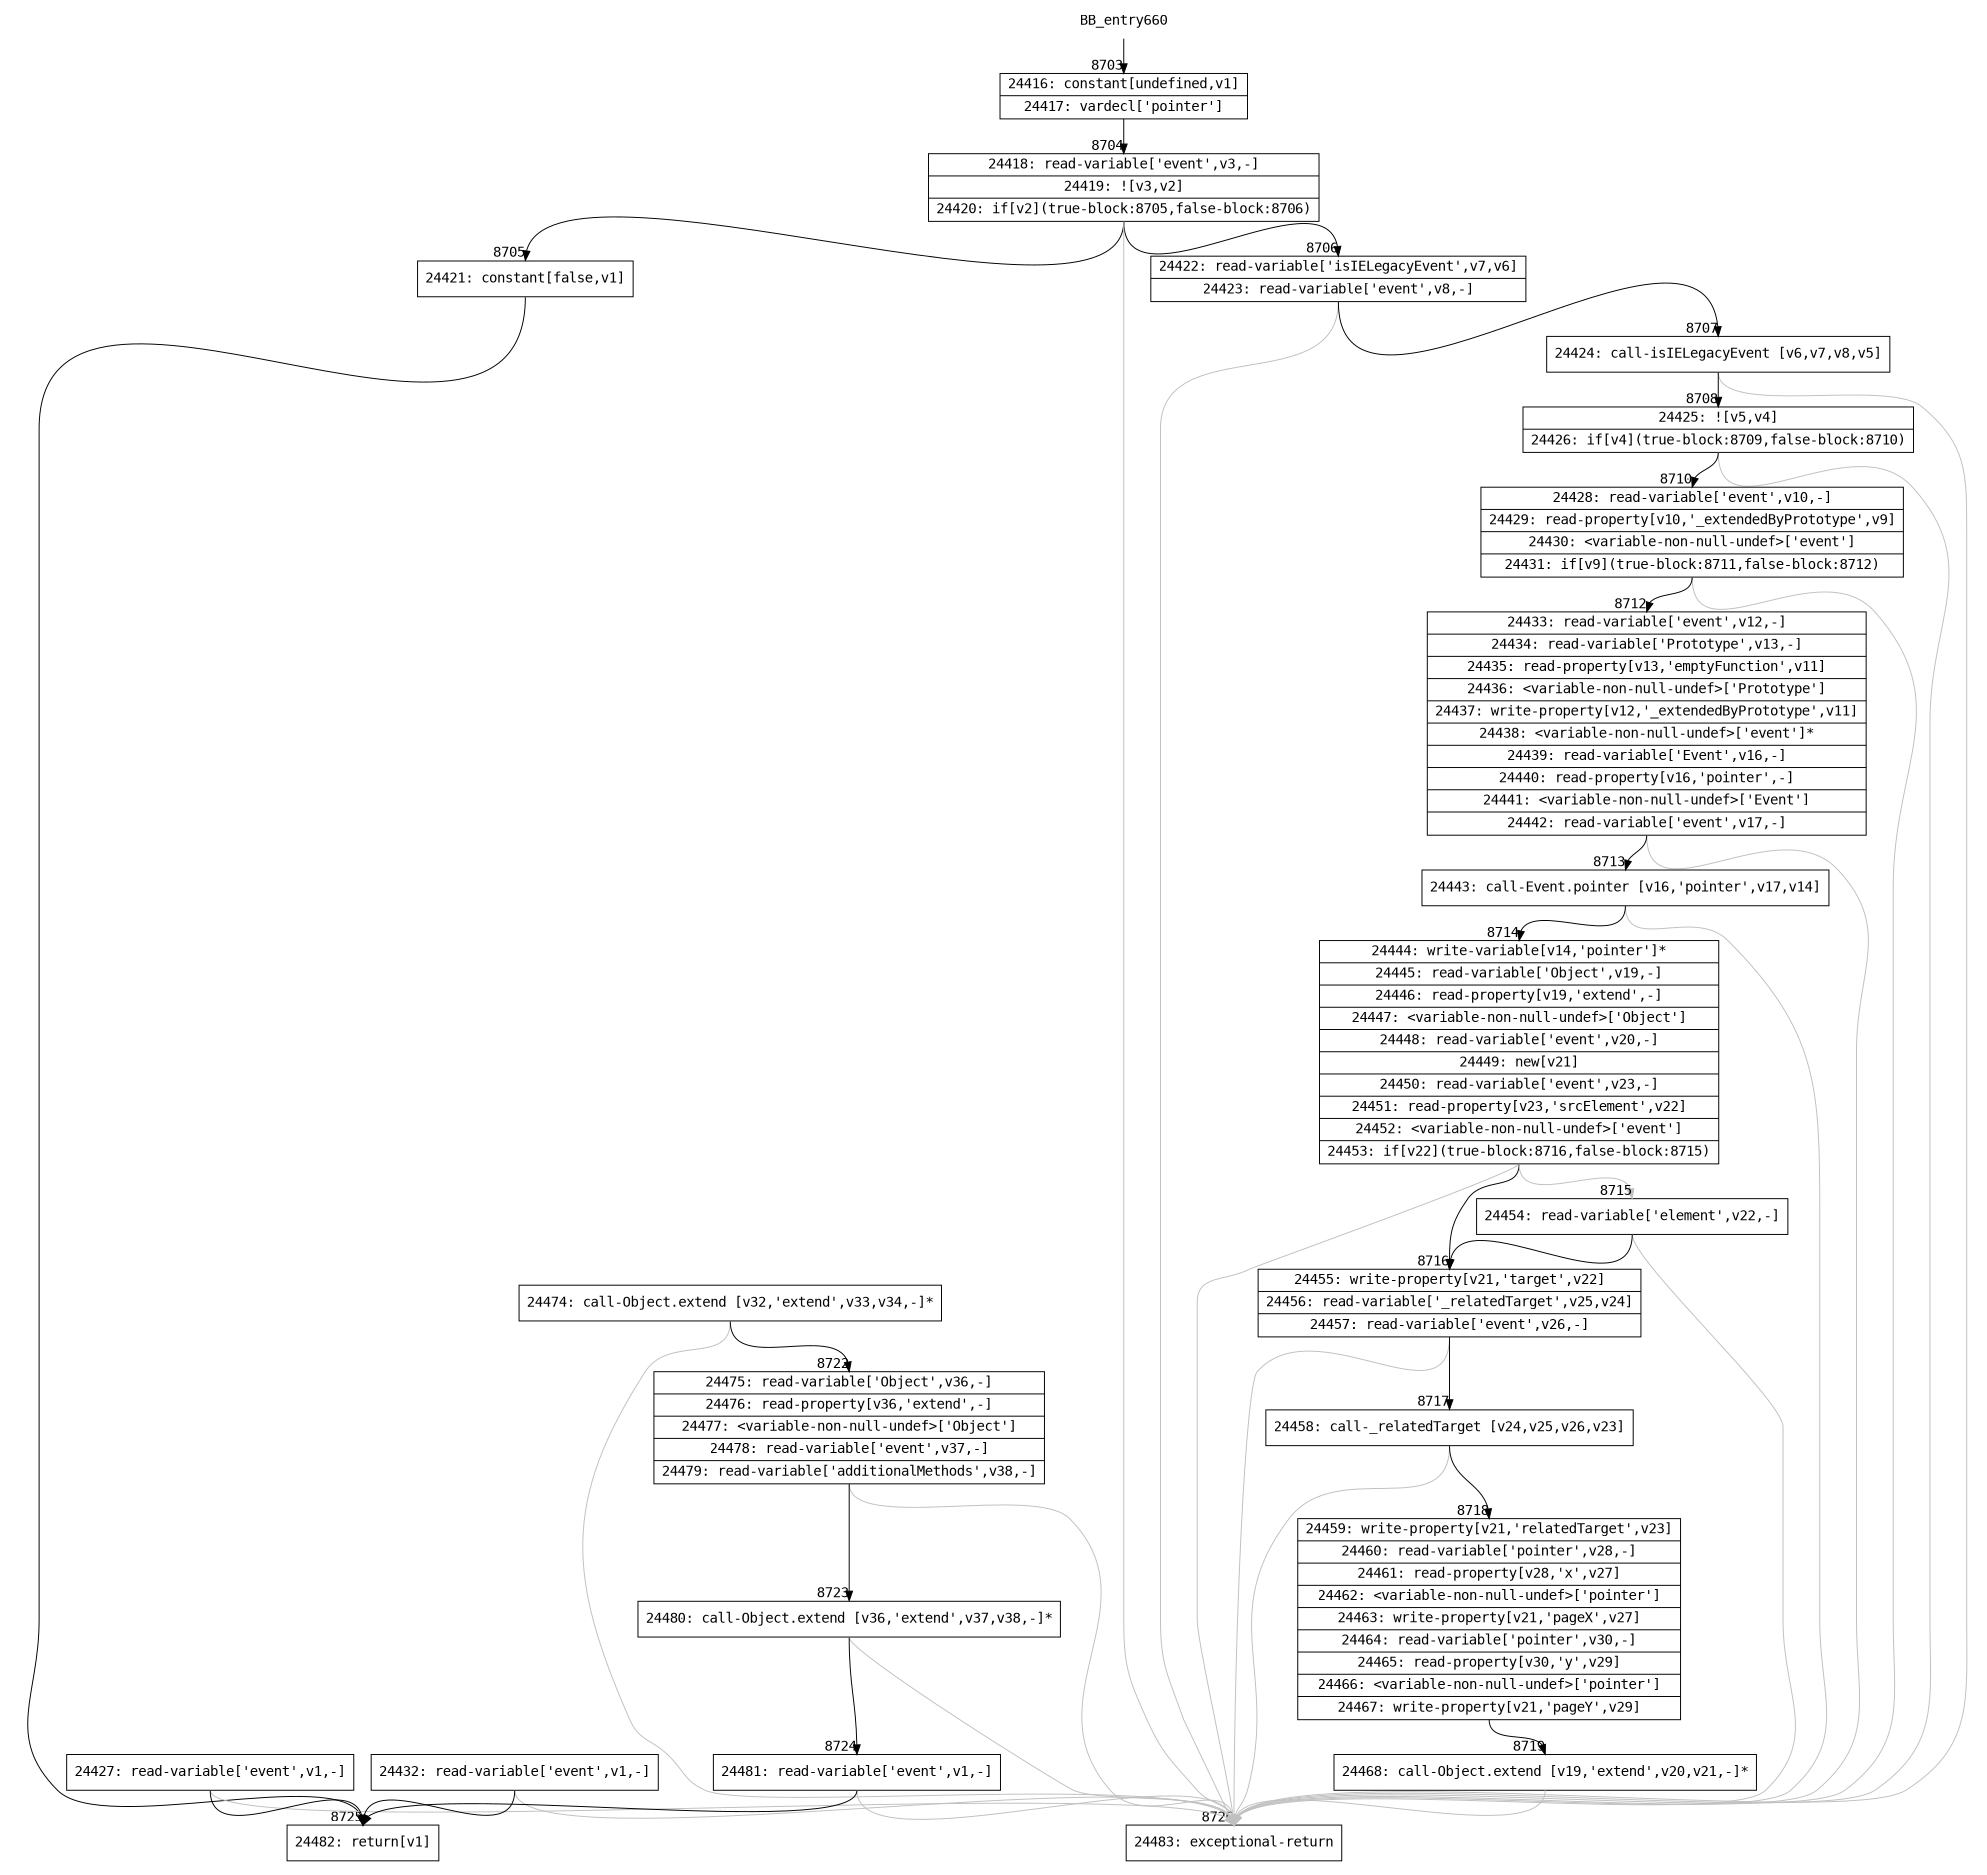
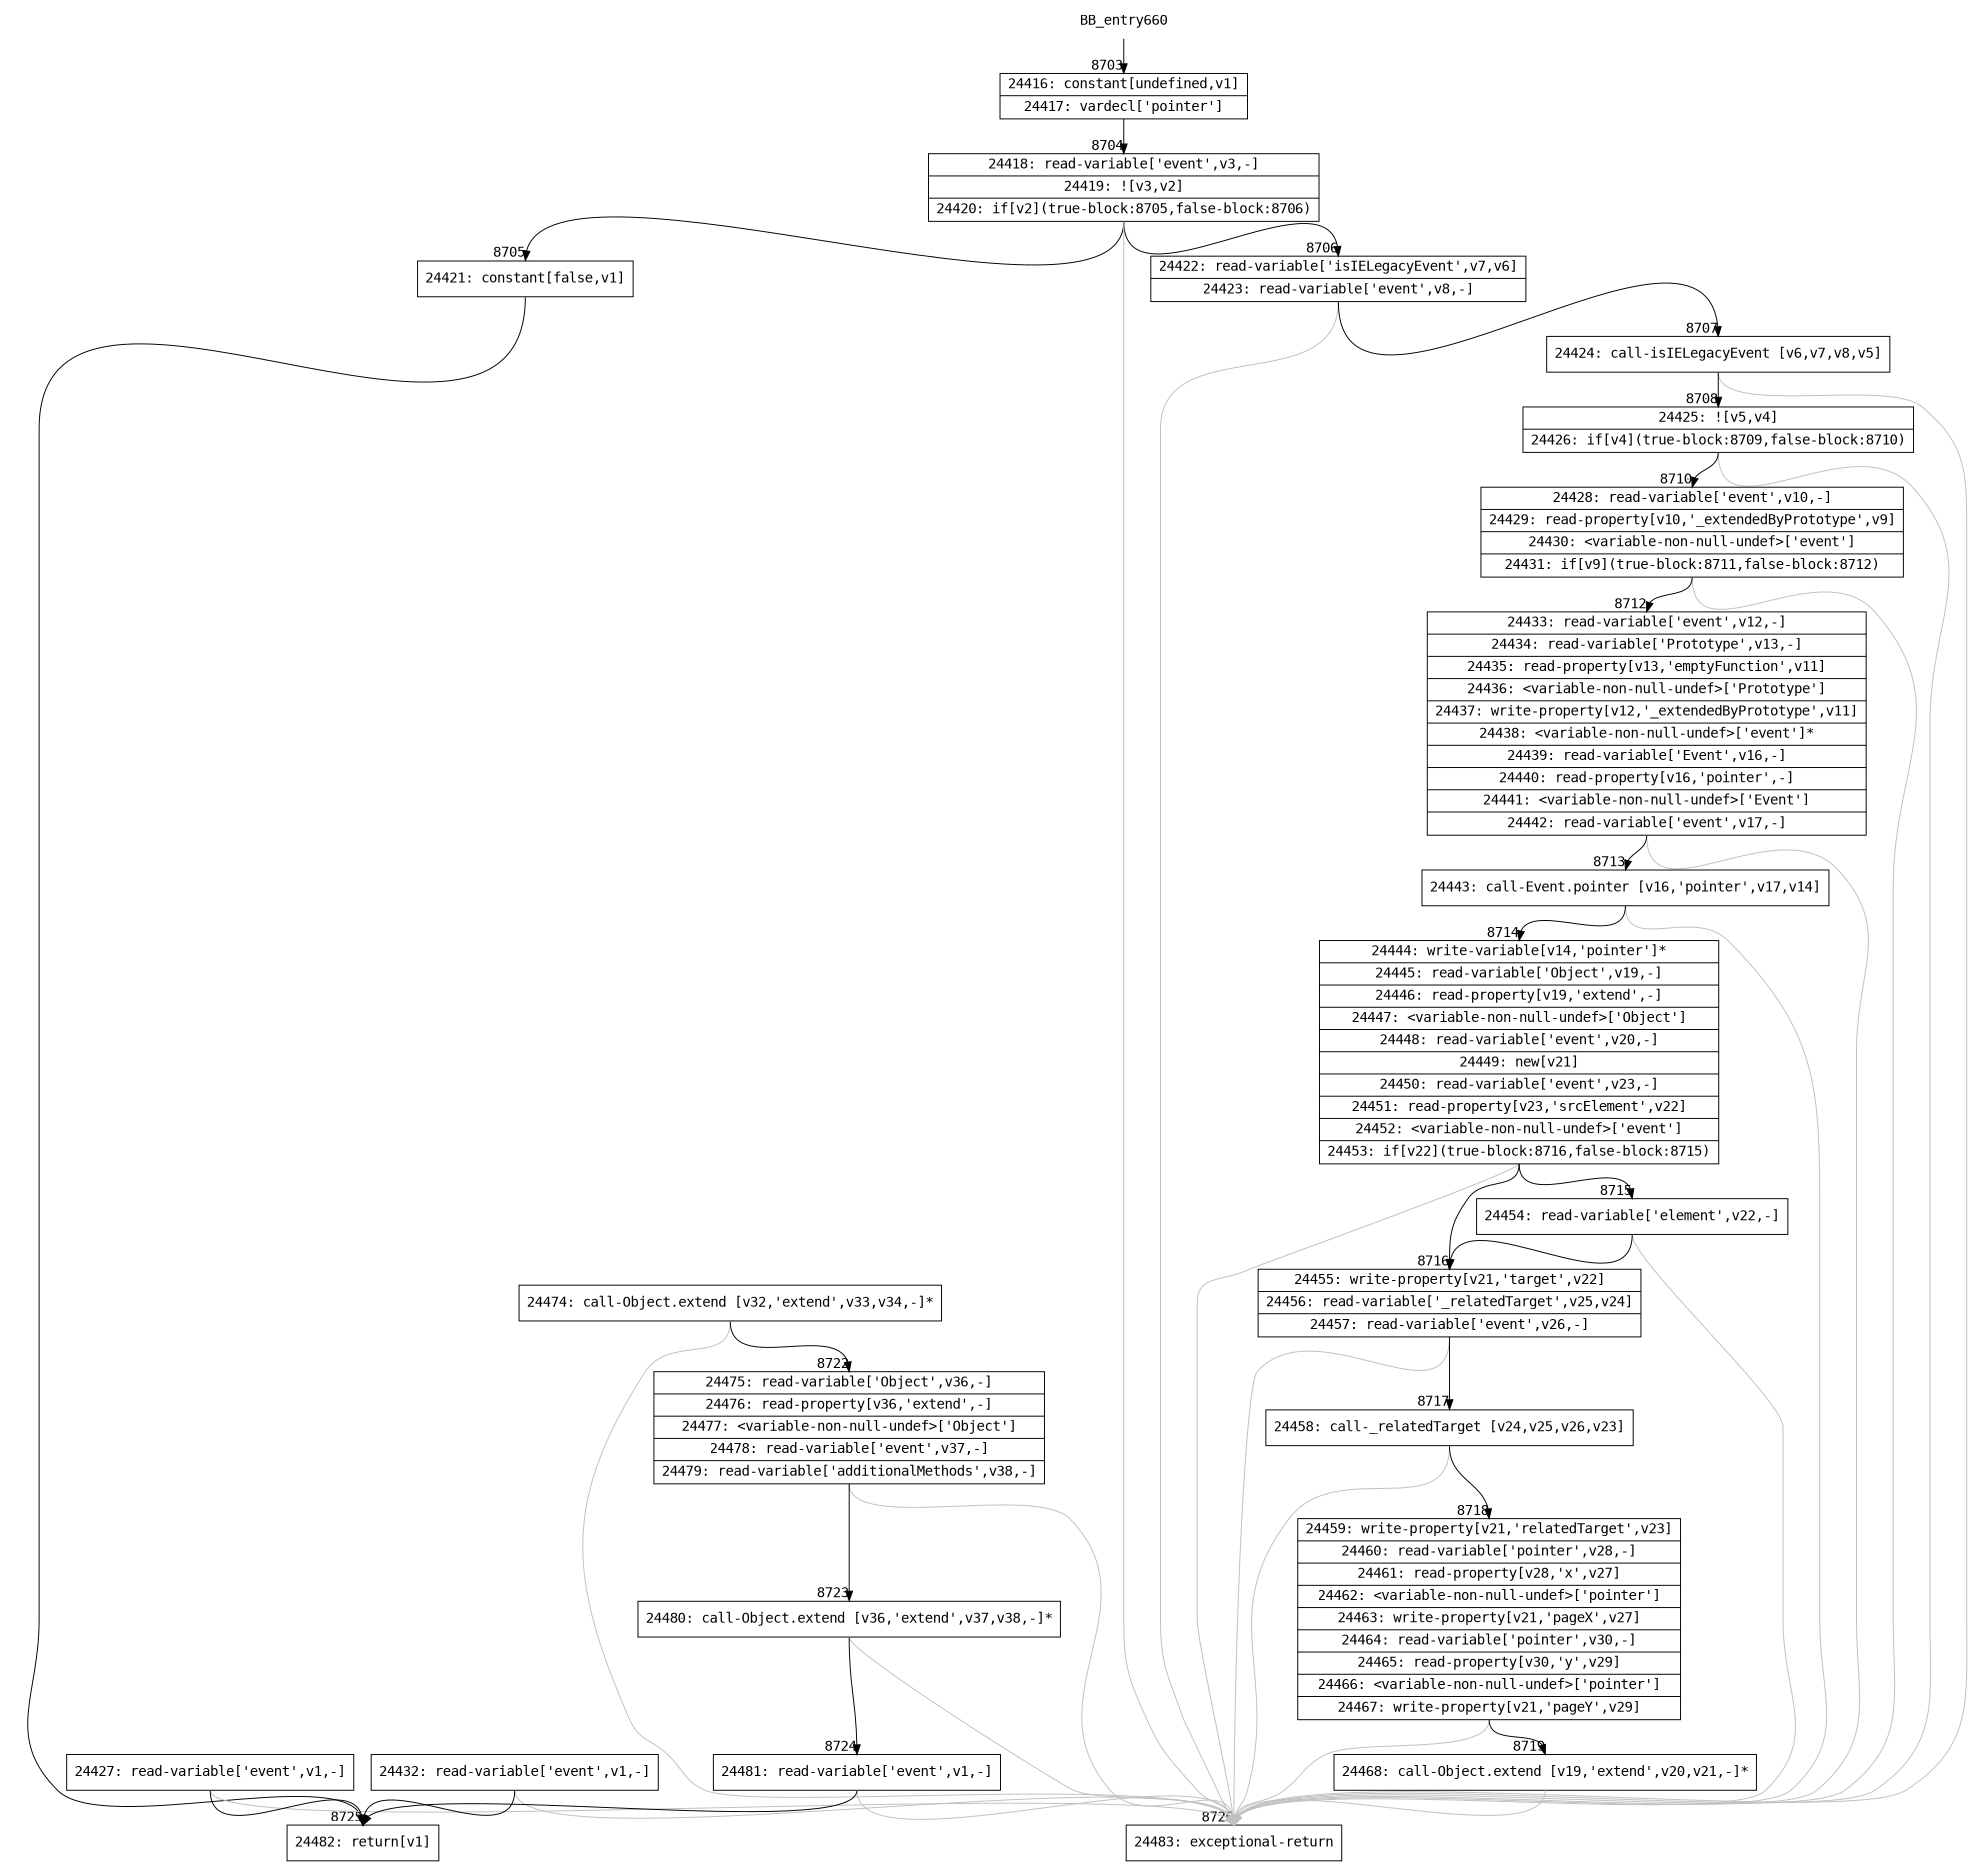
(1571, 1182) -> (1571, 1182)
none -> (1356, 1748)
